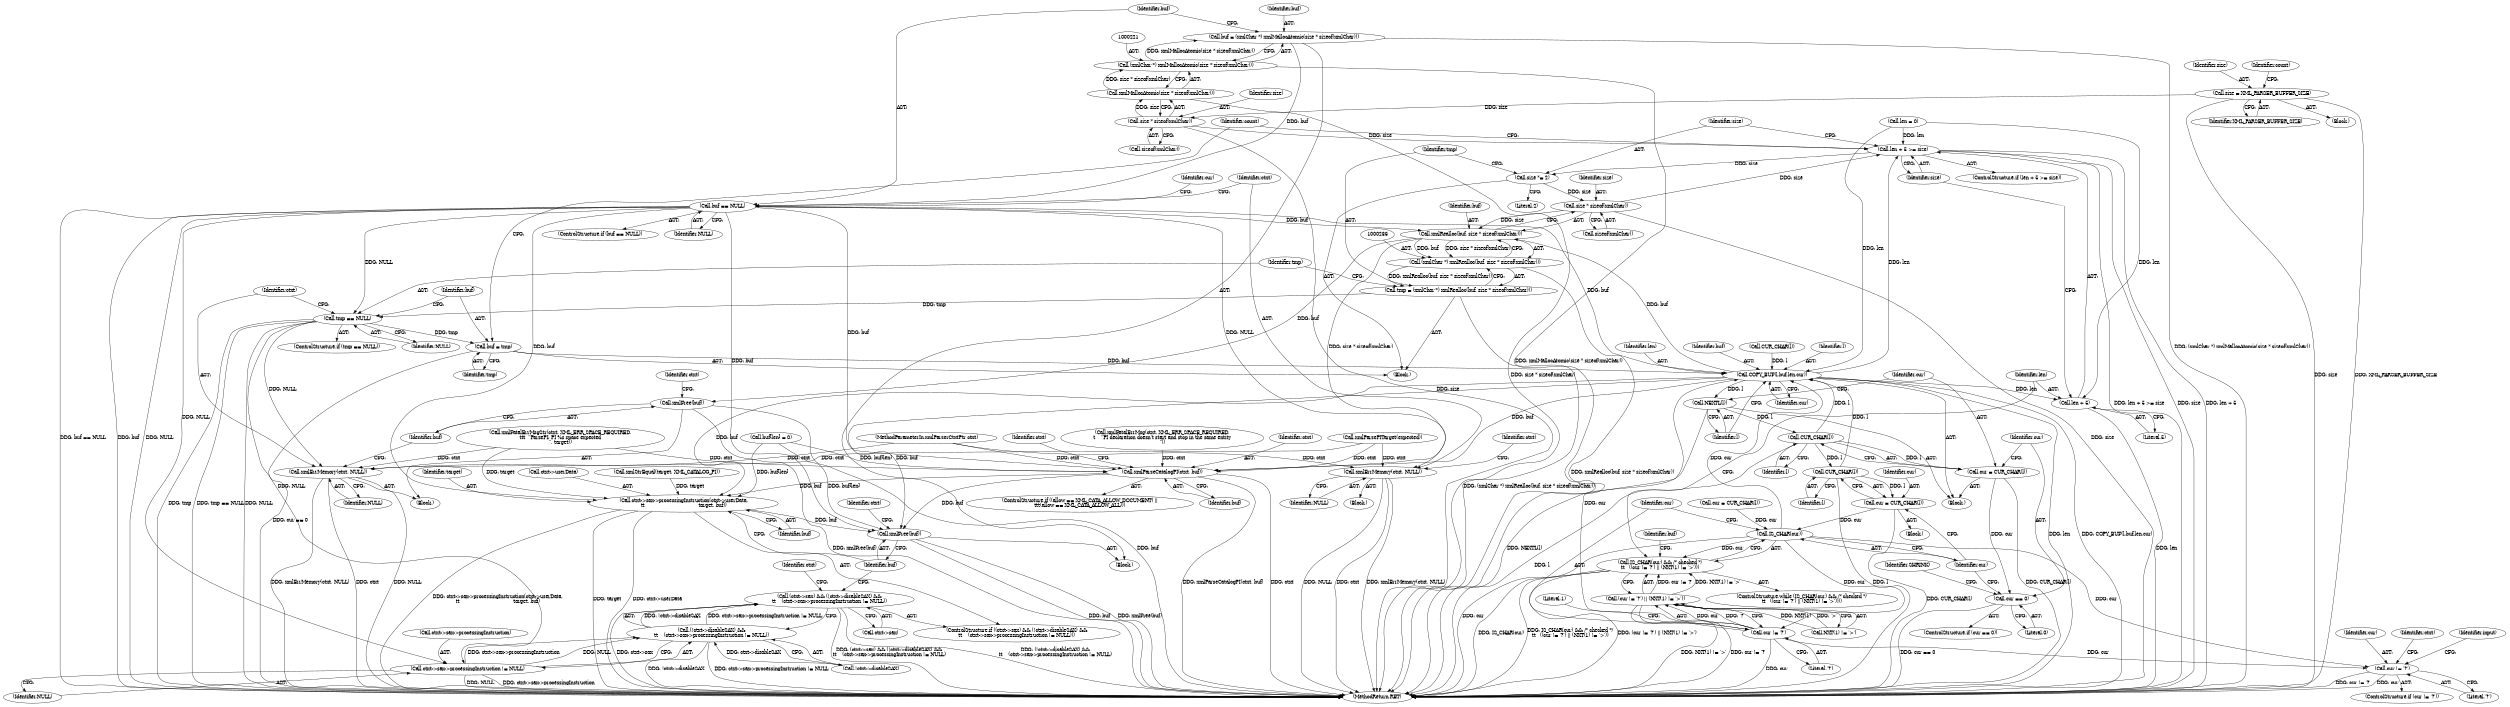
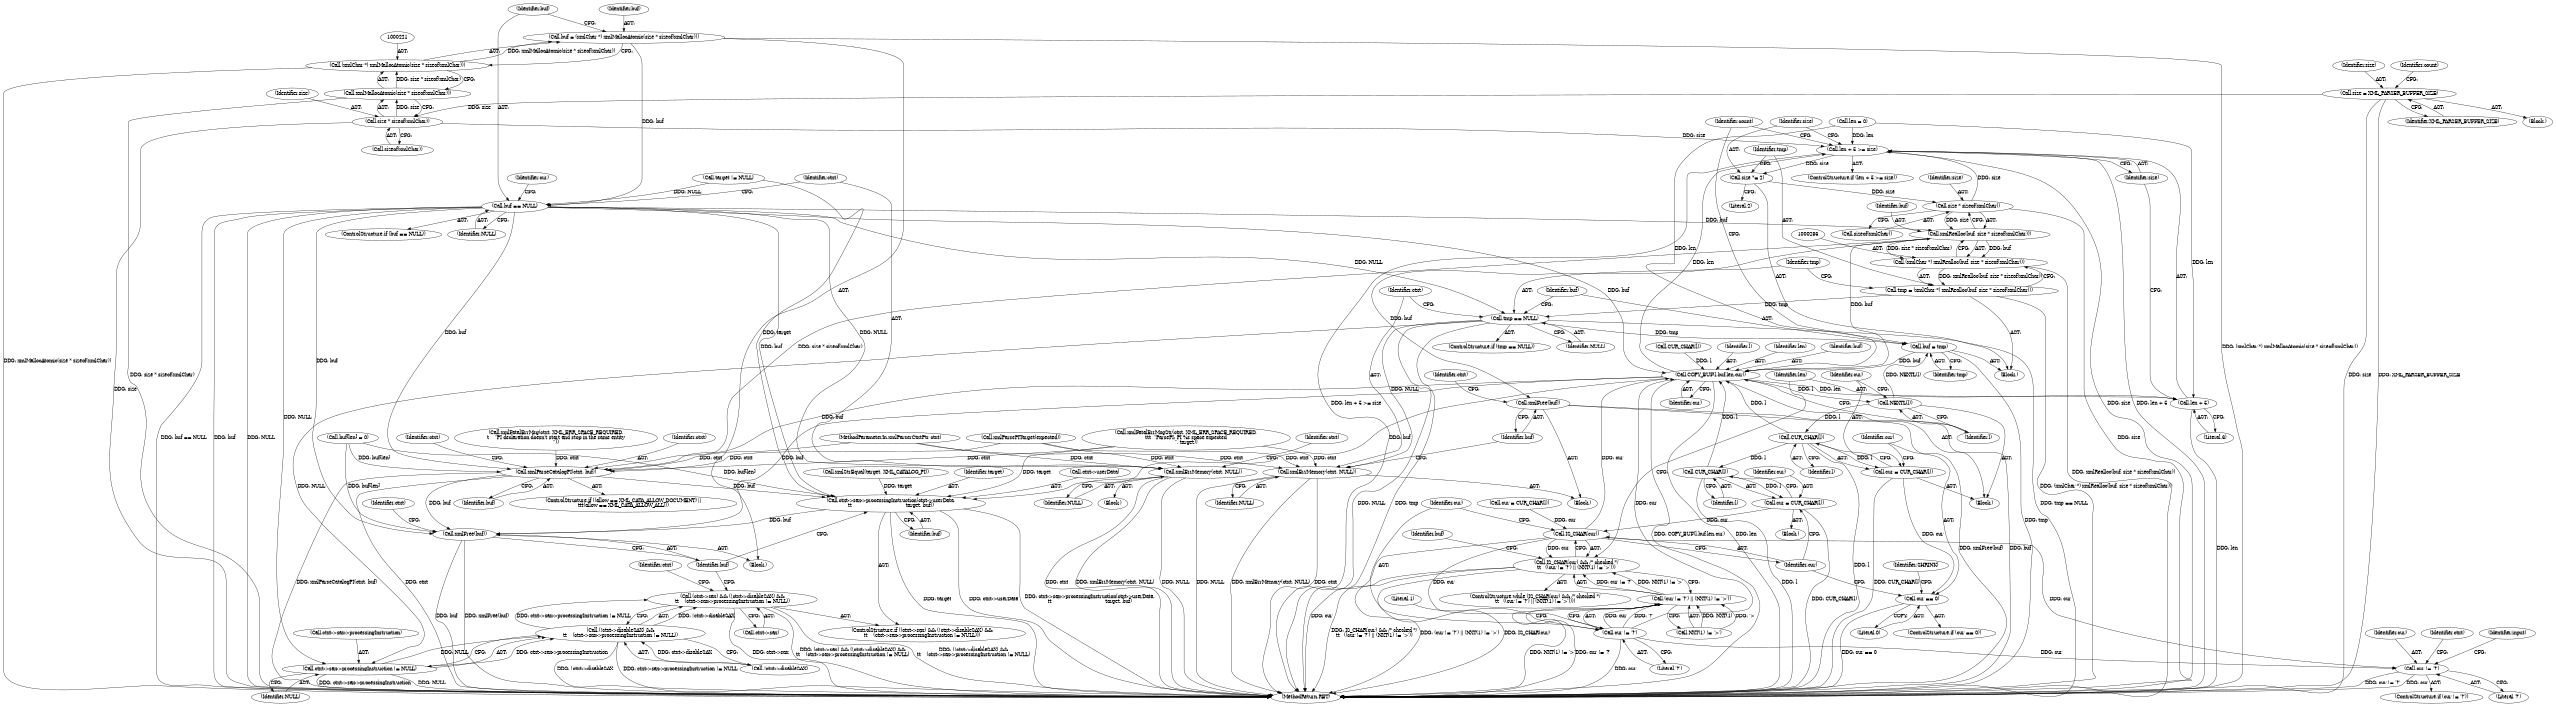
none -> (728, 178)
(2154, 438) -> (2215, 438)
(290, 520) -> (2036, 520)
(1527, 524) -> (1890, 366)
(2022, 616) -> (1901, 616)
